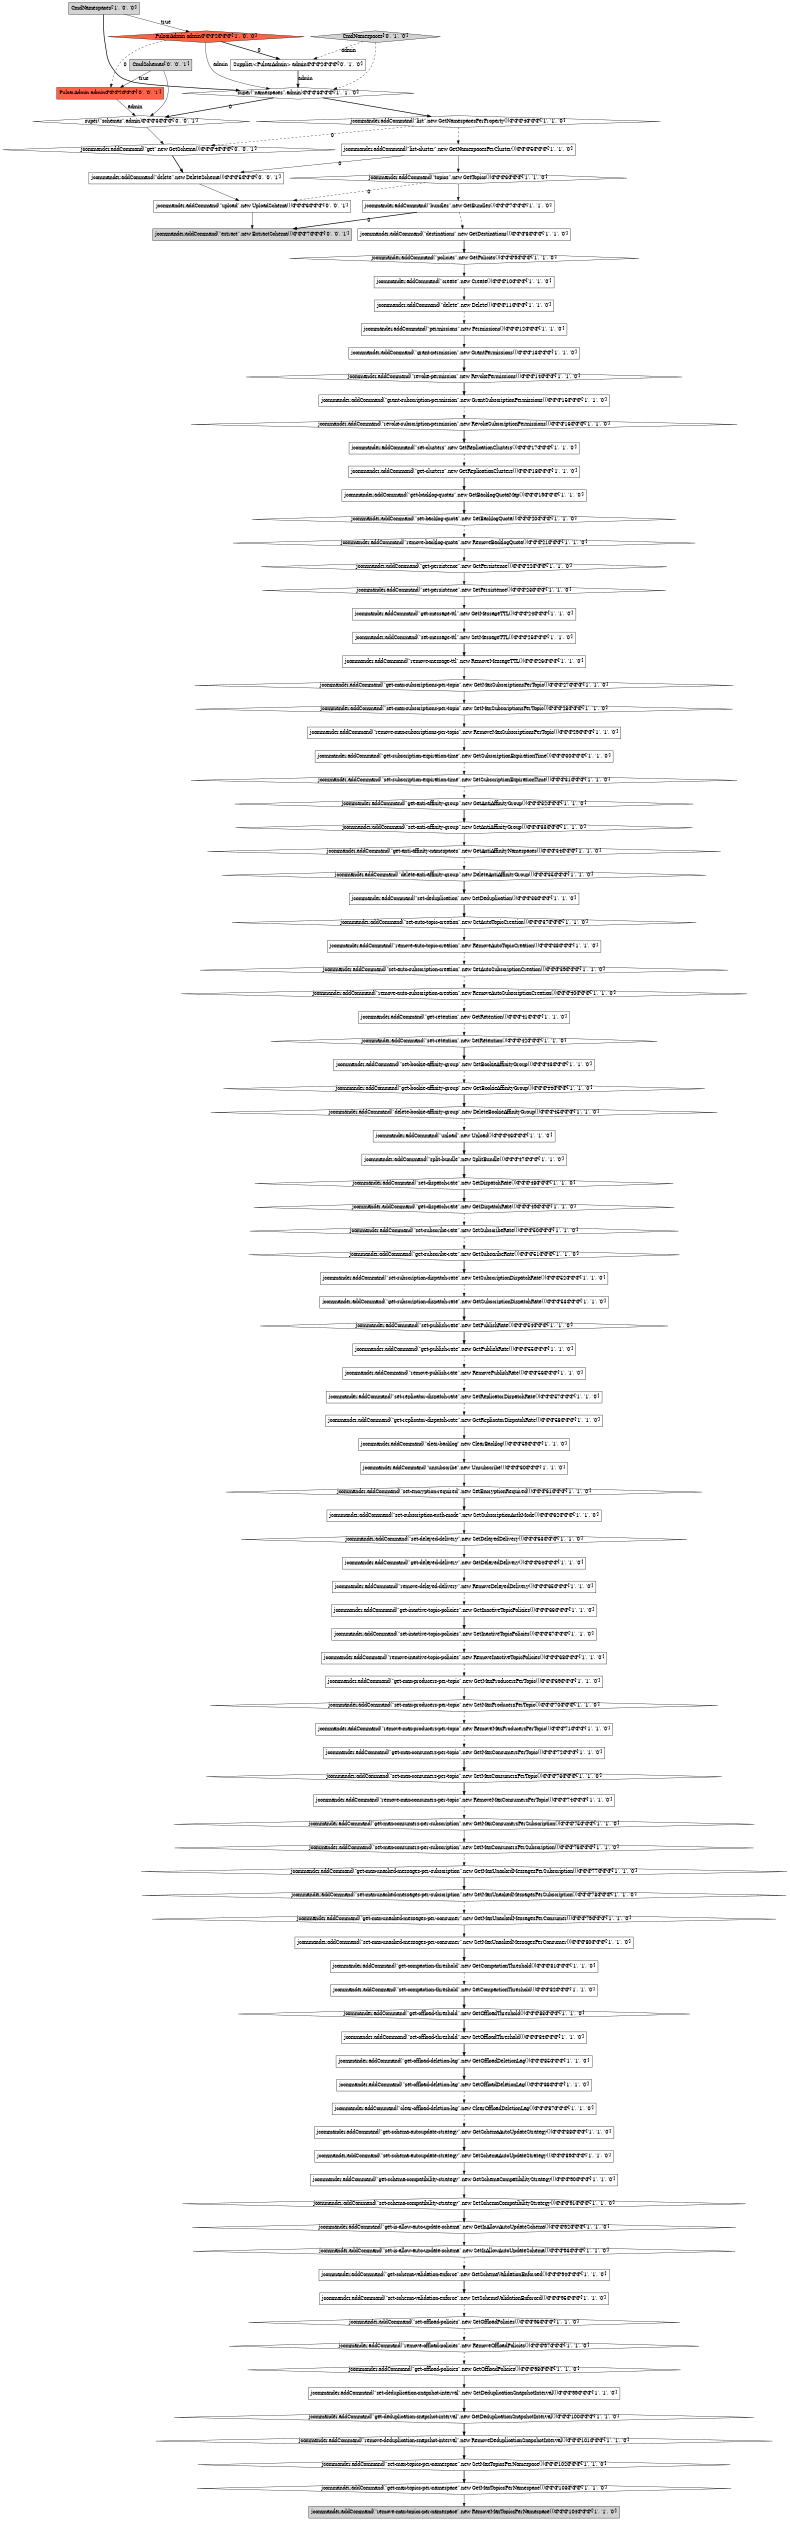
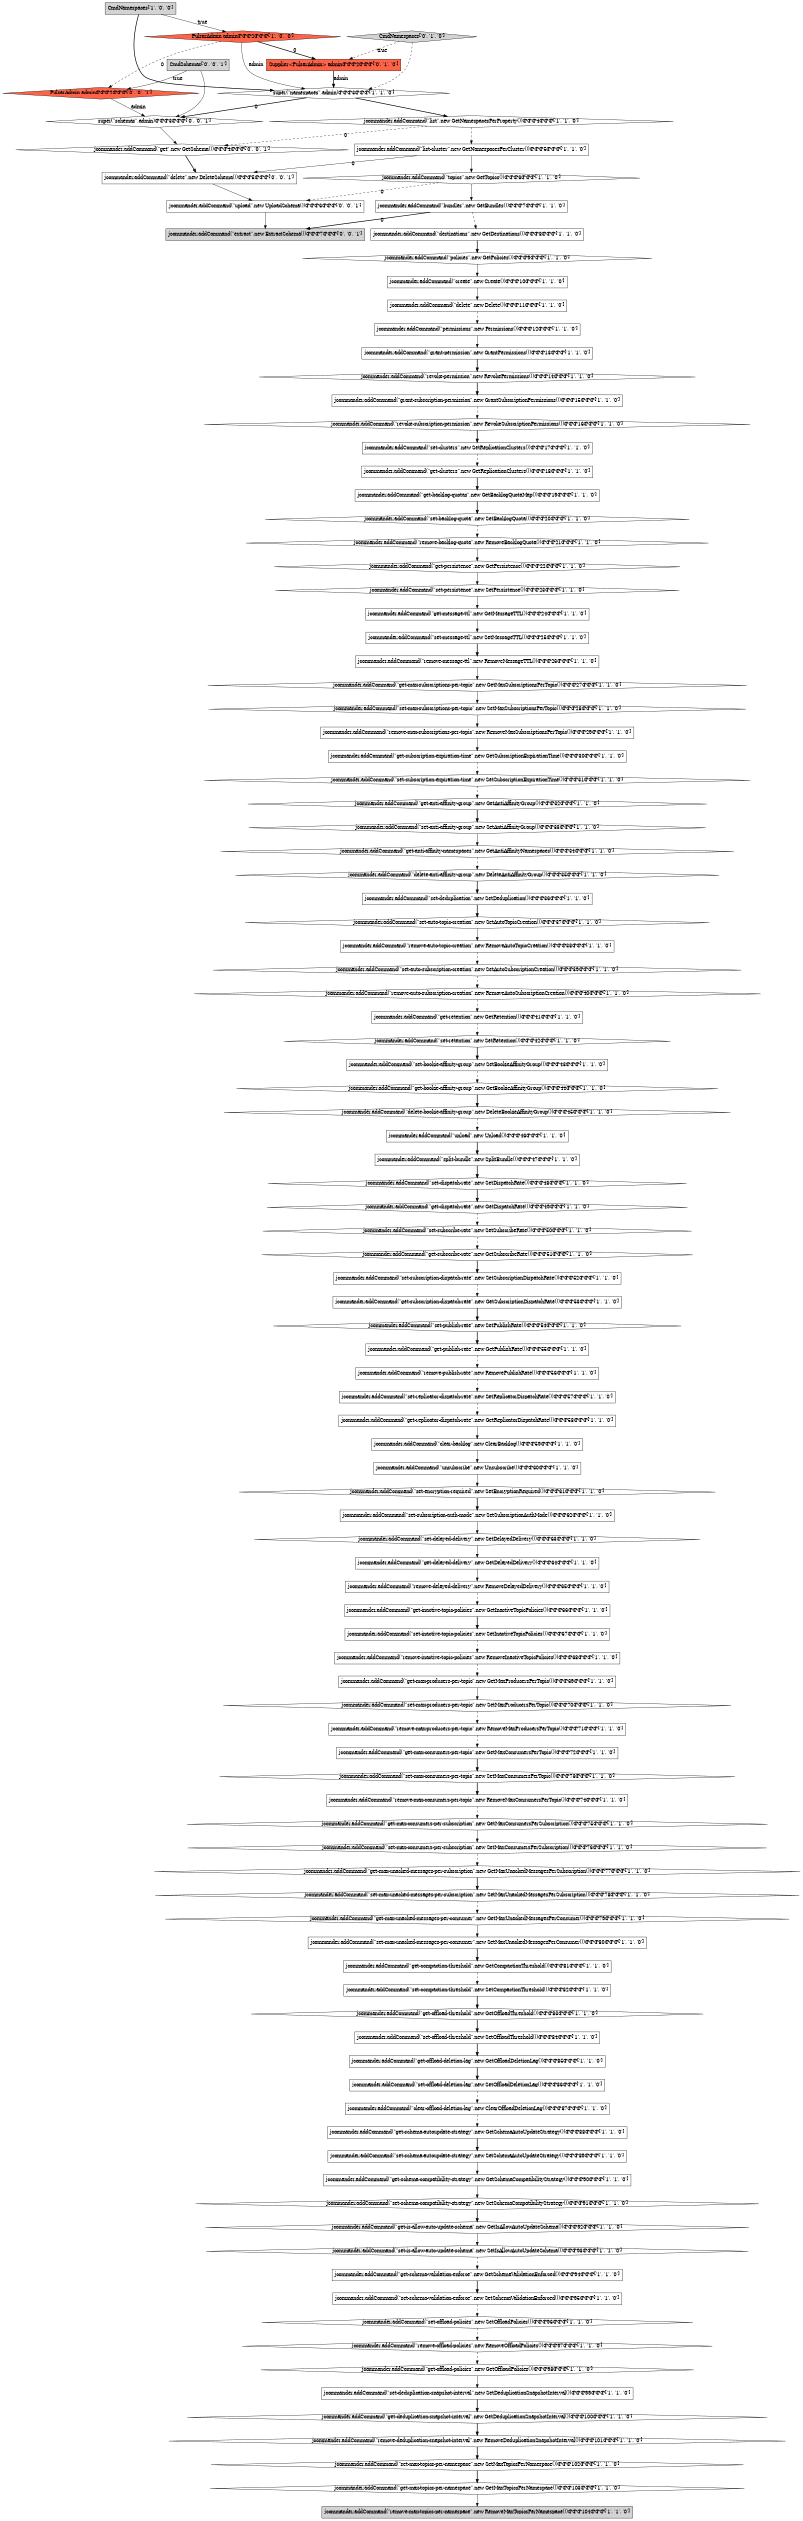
(349, 51) -> (382, 51)
(298, 65) -> (334, 65)
(110, 93) -> (101, 93)
